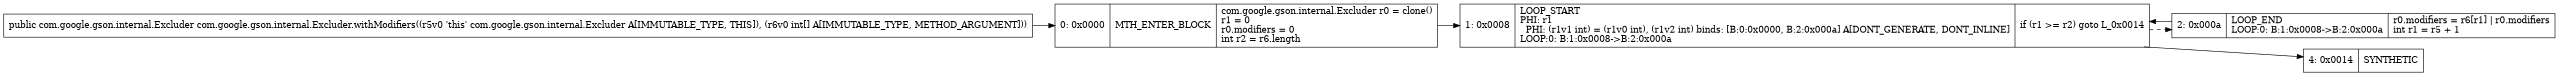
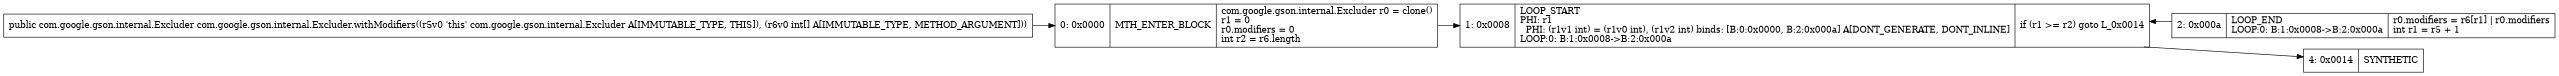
(2158, 30) -> none
